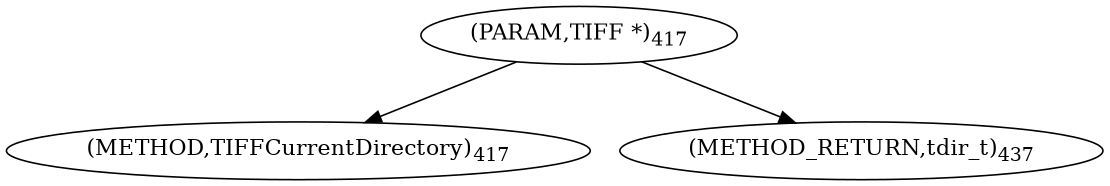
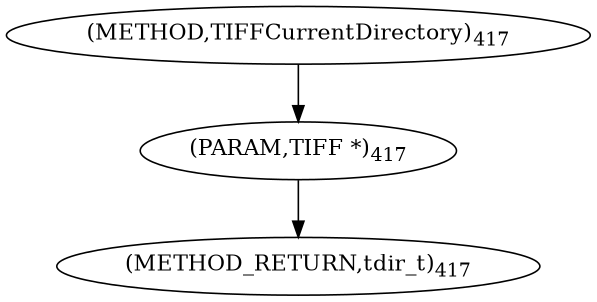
(448, 89) -> (298, 85)
(1016, 148) -> (453, 264)
